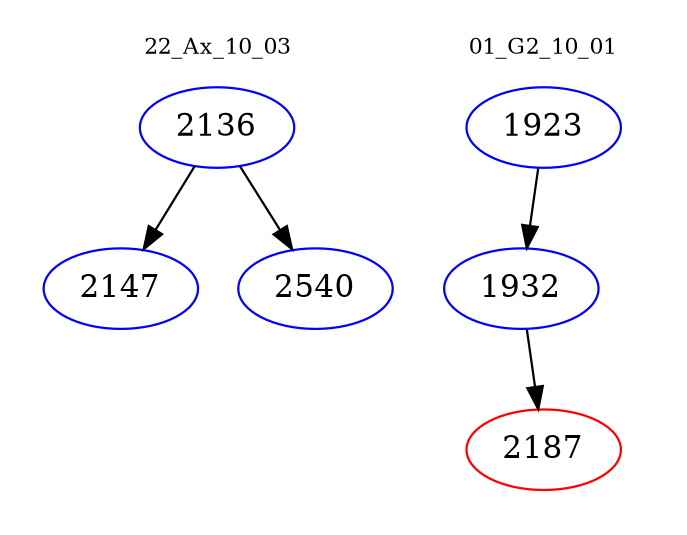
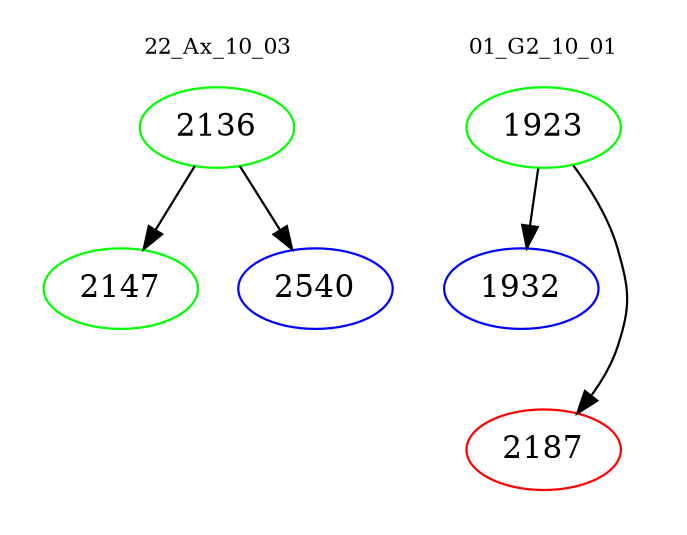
(217, 128) -> (217, 128)
(544, 128) -> (544, 128)
(121, 289) -> (121, 289)
(531, 358) -> (625, 278)
